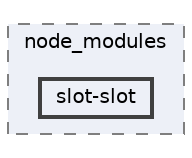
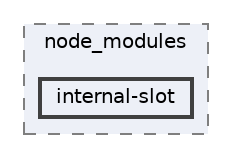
(96, 98) -> (116, 98)
